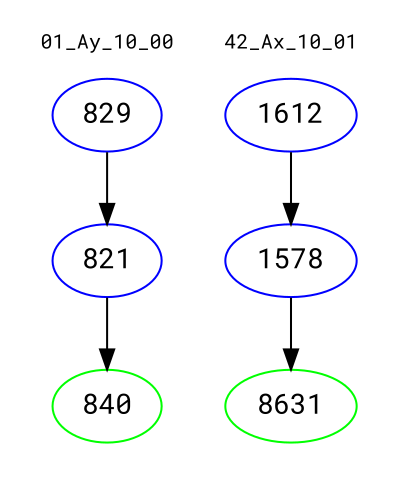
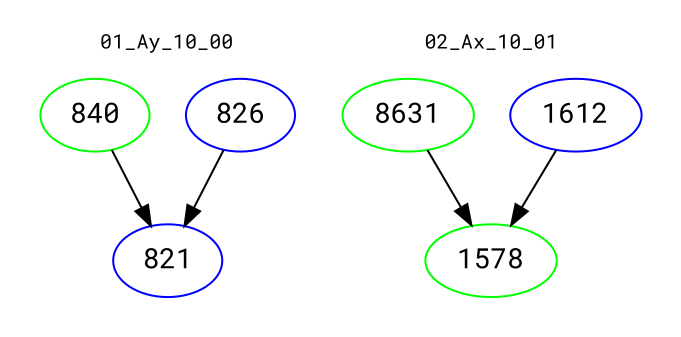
(292, 43) -> (492, 43)
(107, 115) -> (240, 115)
(291, 261) -> (491, 261)
(107, 324) -> (127, 179)
(291, 324) -> (444, 179)
